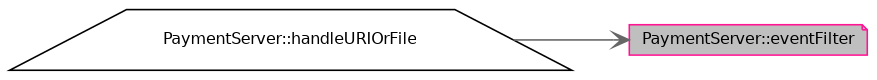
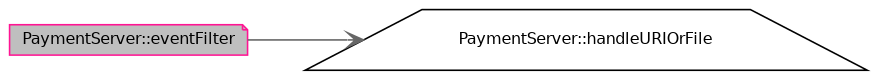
(563, 40) -> (297, 40)
